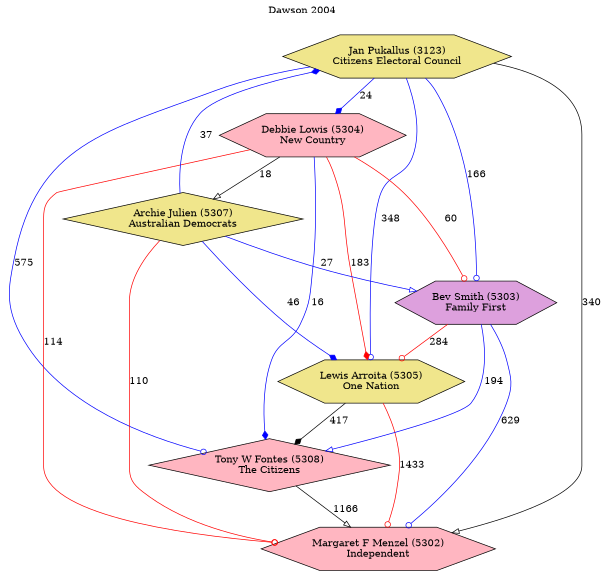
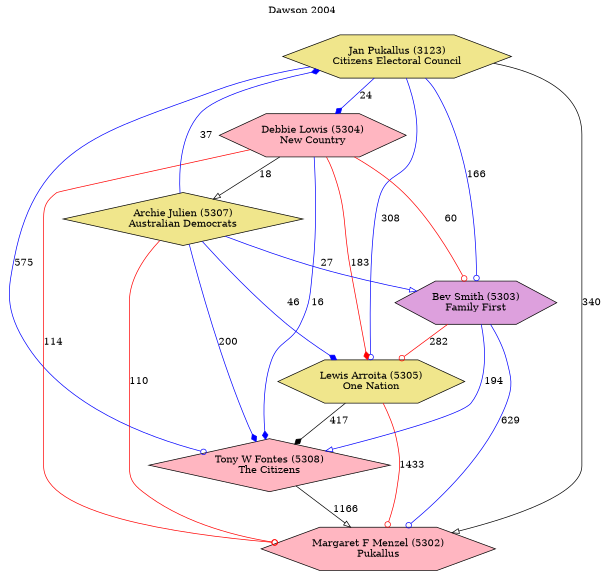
(391, 219) -> (391, 219)
none -> (217, 340)
(439, 342) -> (439, 342)
(378, 549) -> (378, 549)
